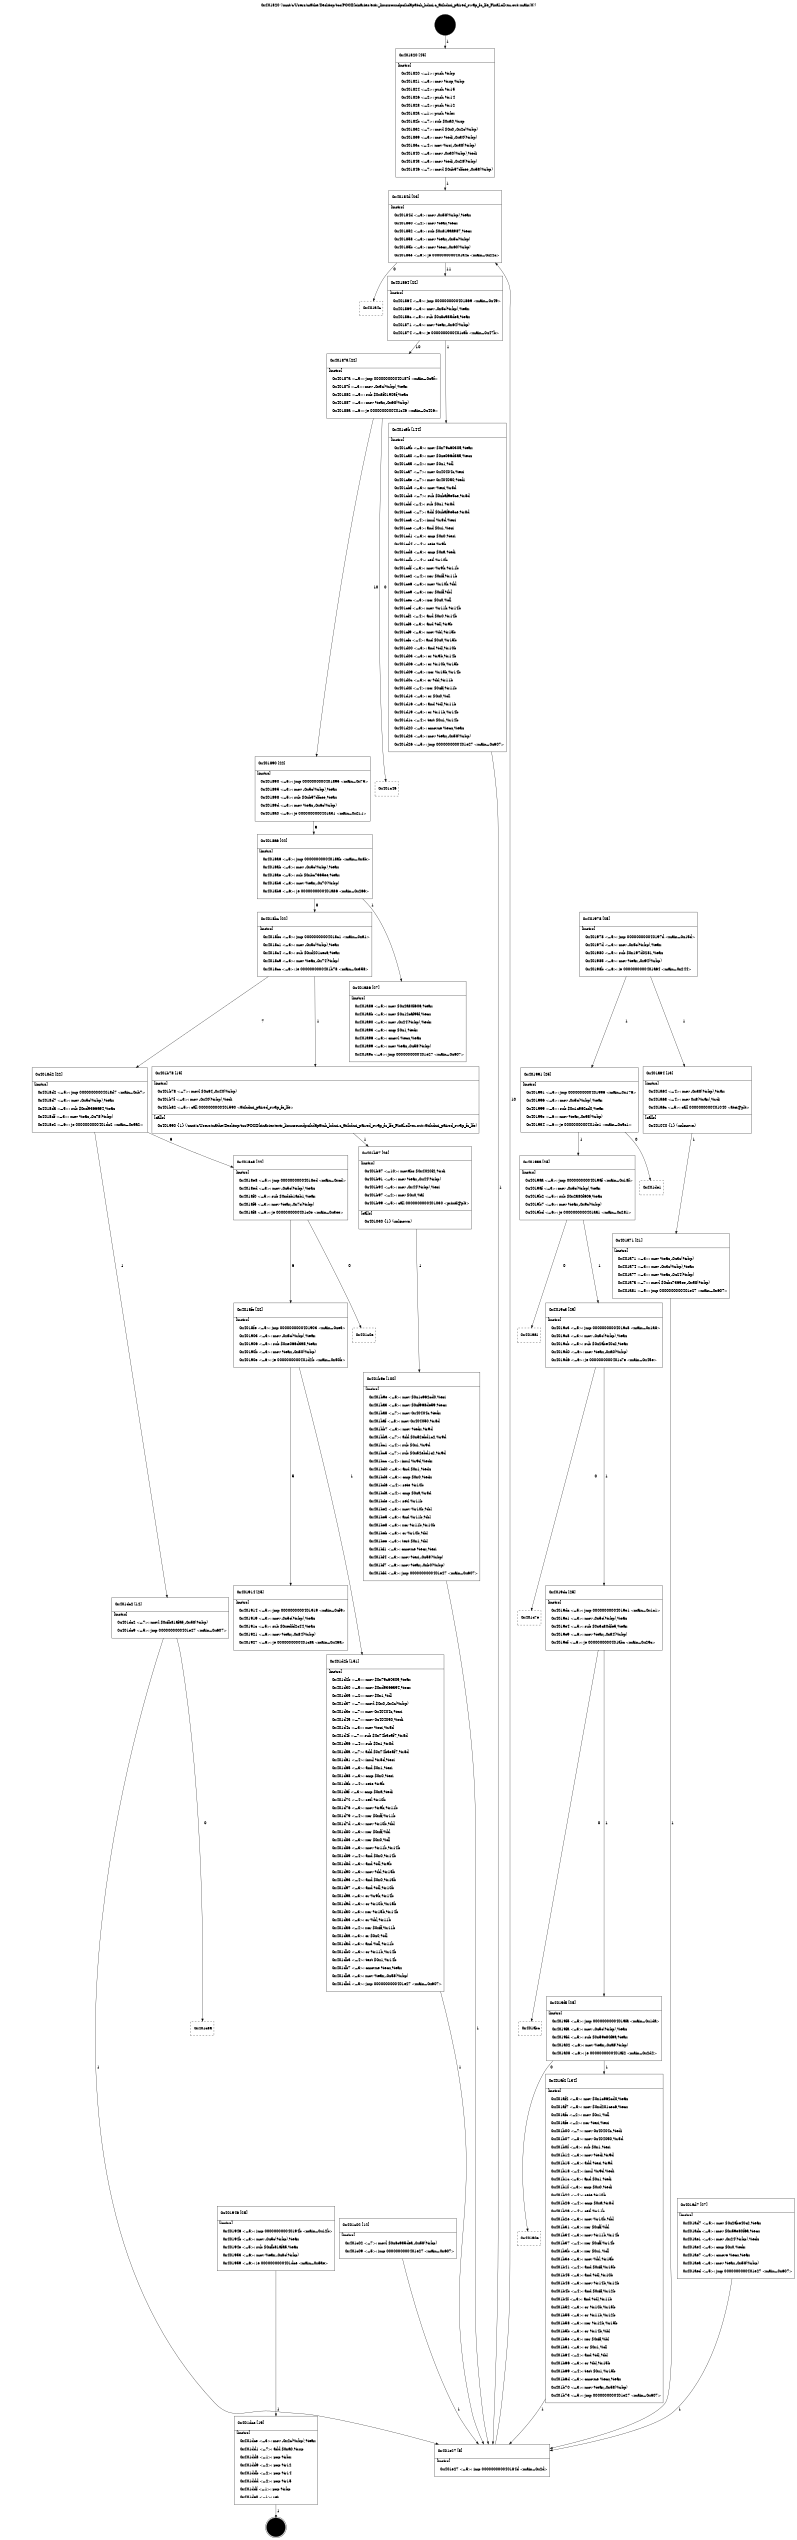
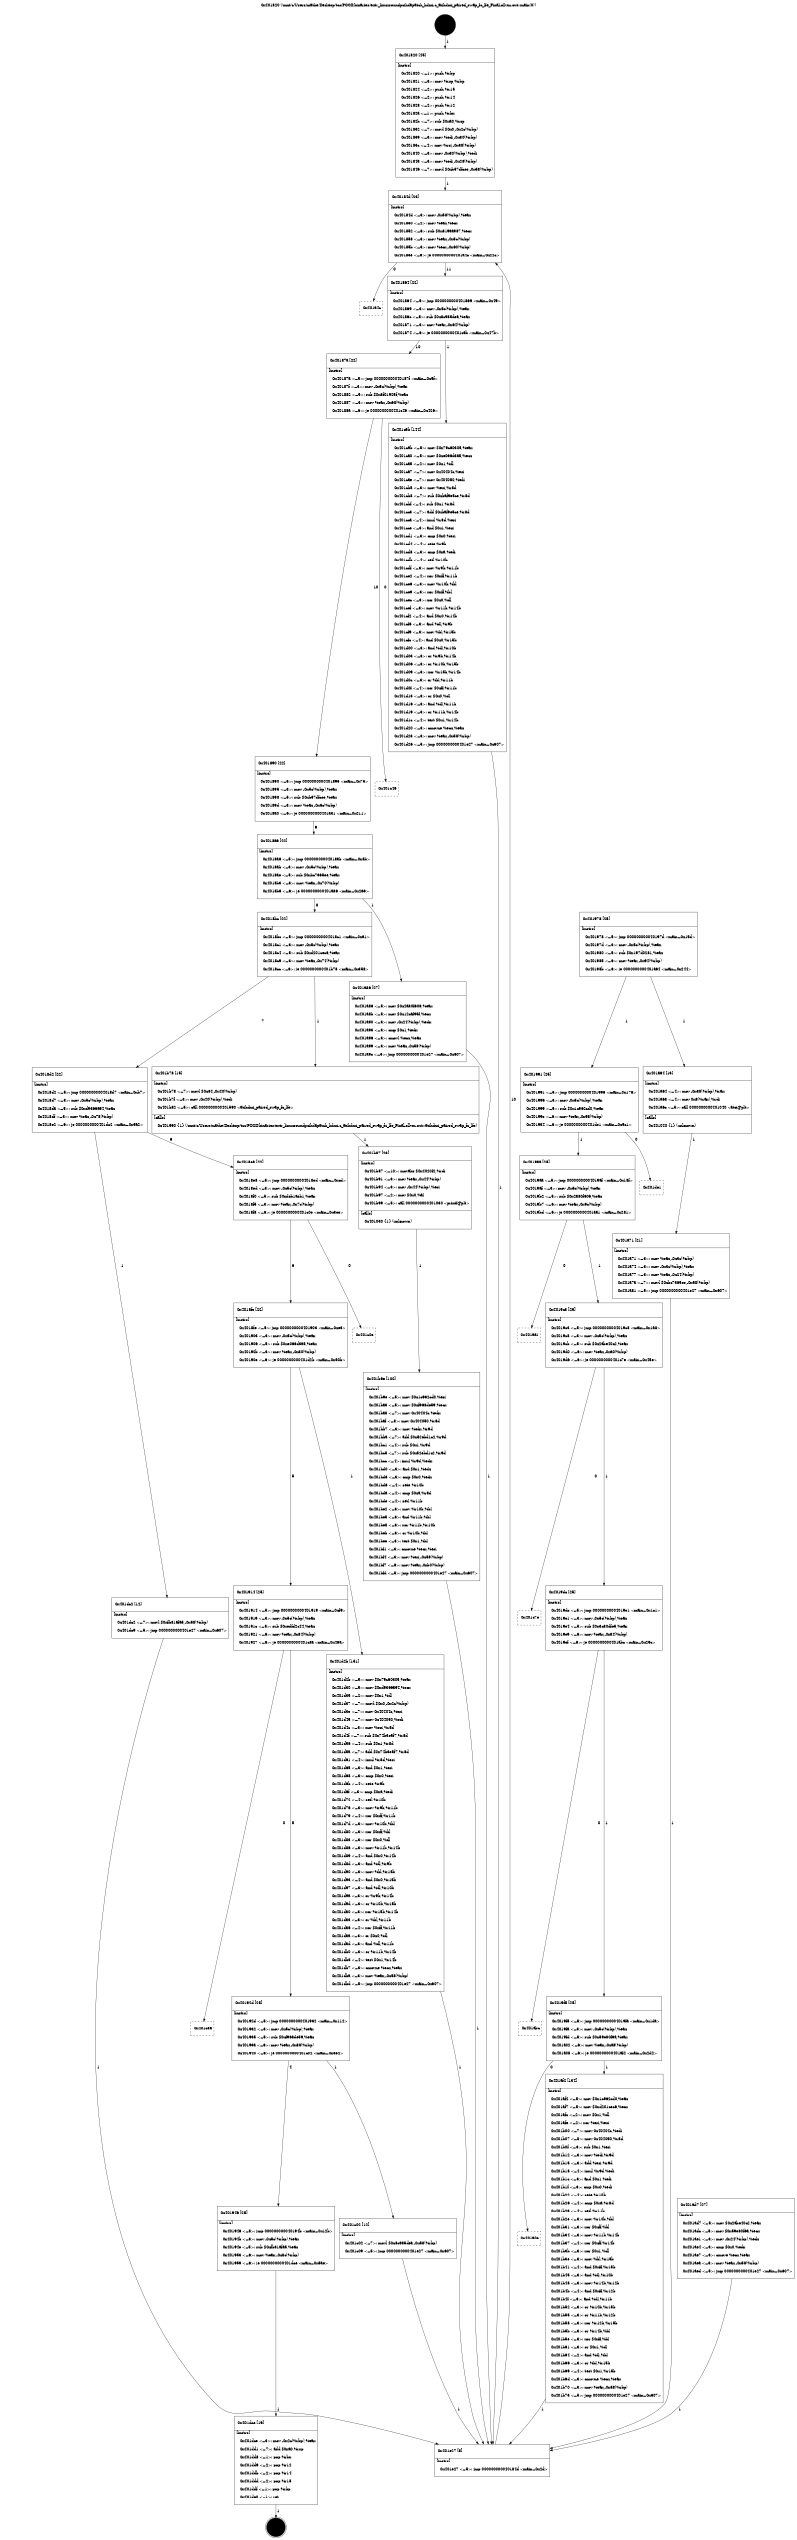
none -> (486, 1742)
(199, 1828) -> (244, 1834)
none -> (291, 2029)
